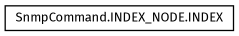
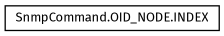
(119, 18) -> (112, 18)
